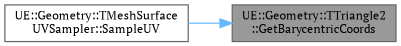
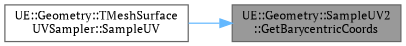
(314, 23) -> (317, 23)
